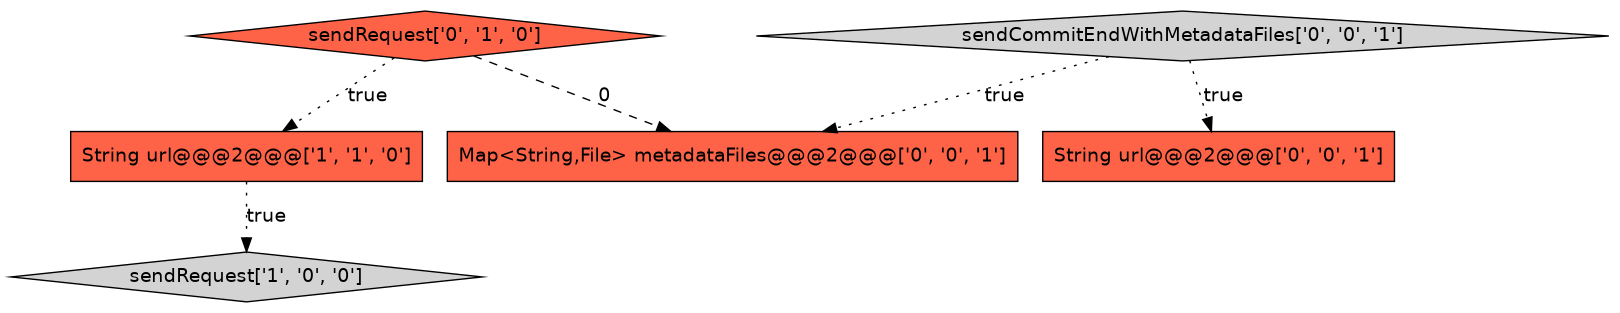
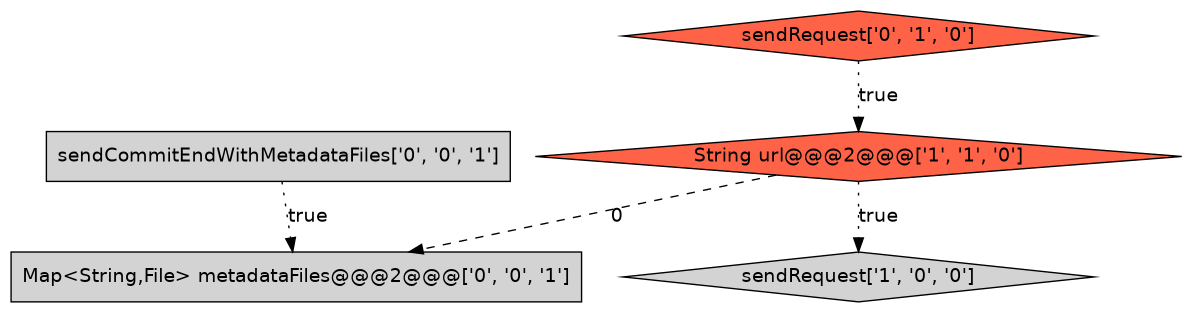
(1183, 36) -> (278, 156)
(566, 91) -> (599, 212)
(247, 156) -> (859, 156)
(733, 156) -> (296, 277)
(1219, 156) -> none
